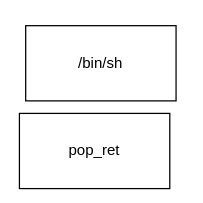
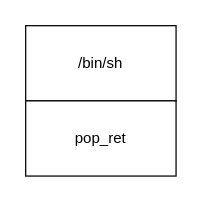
(94, 151) -> (101, 138)
